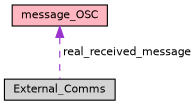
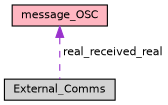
(126, 53) -> (112, 53)
